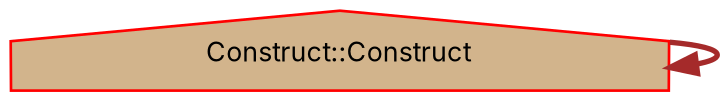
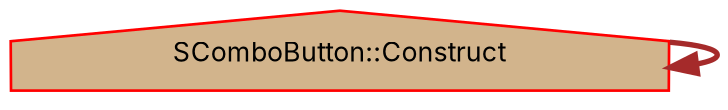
(340, 55) -> (340, 55)
